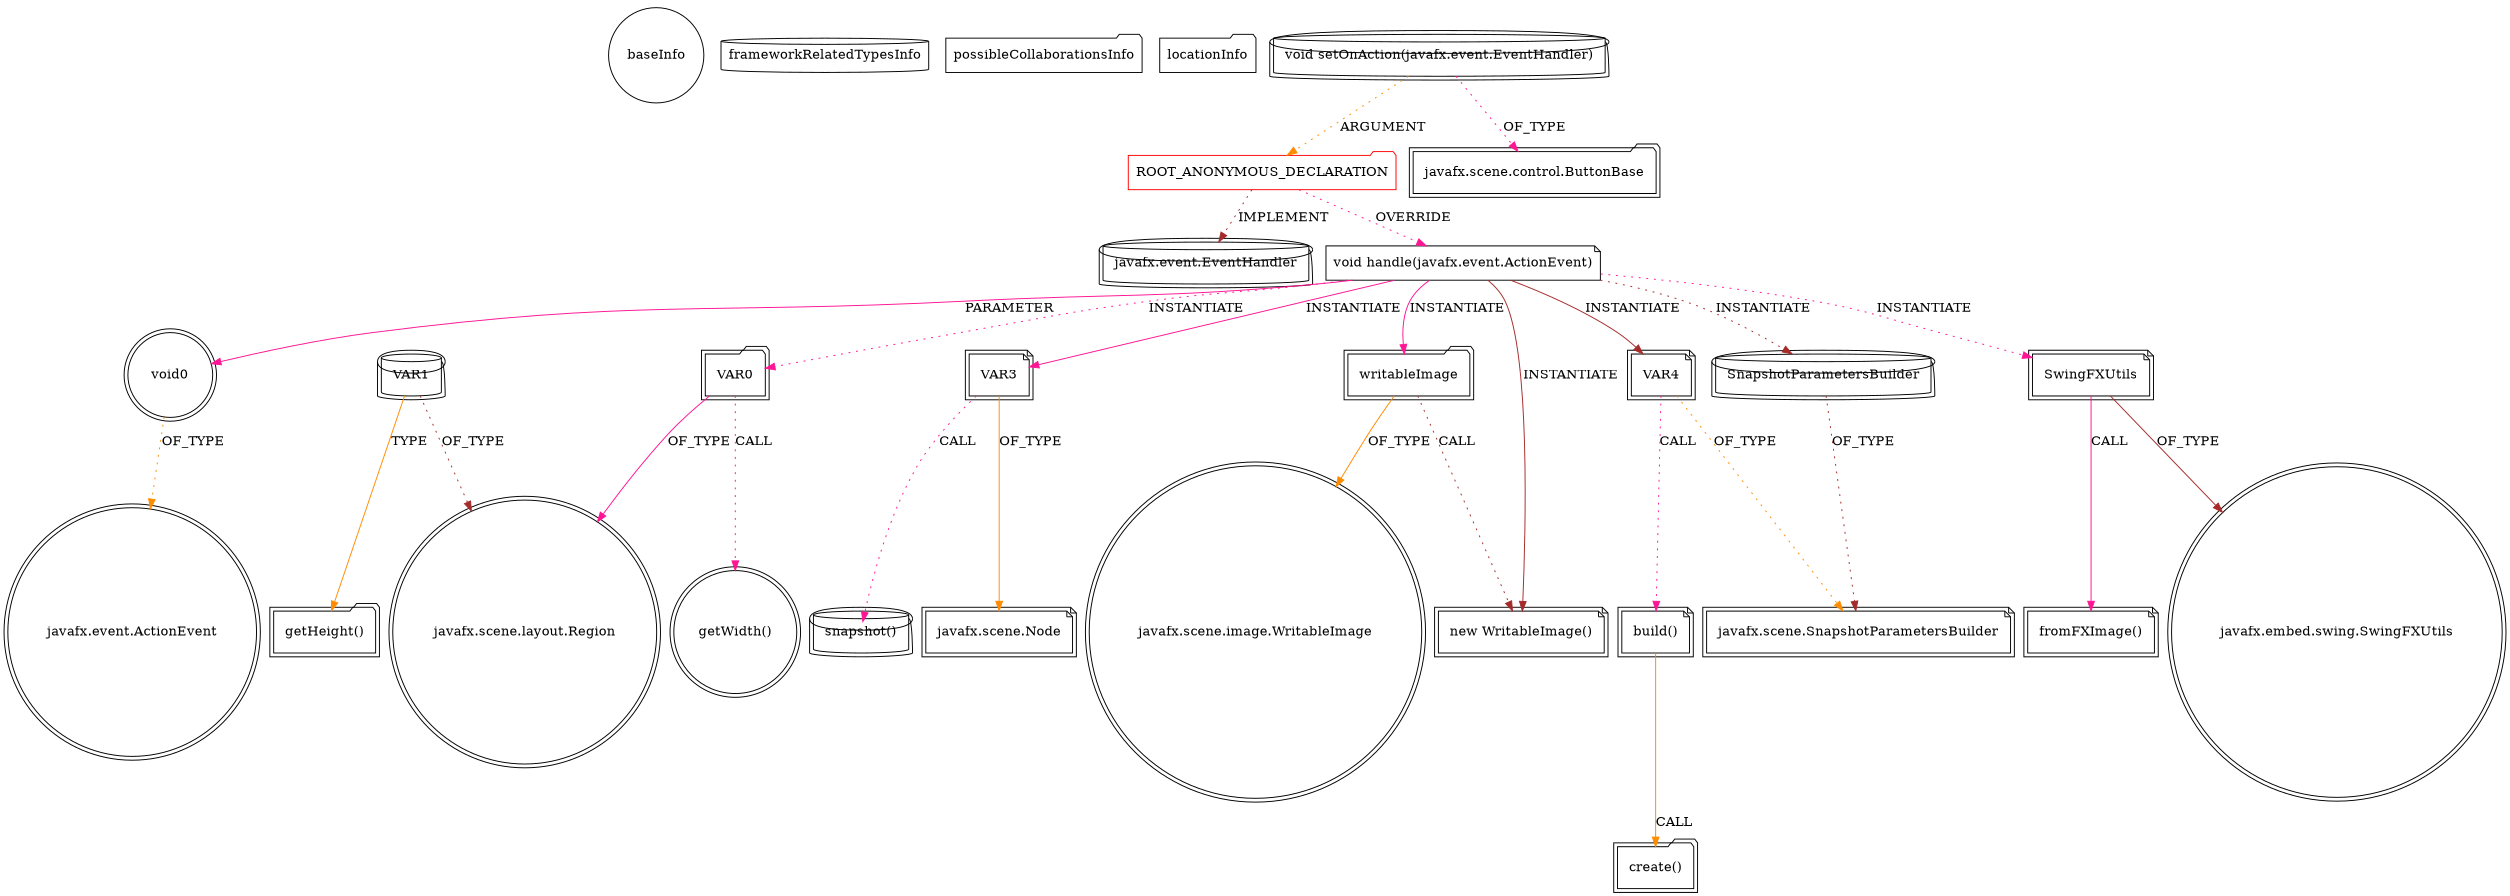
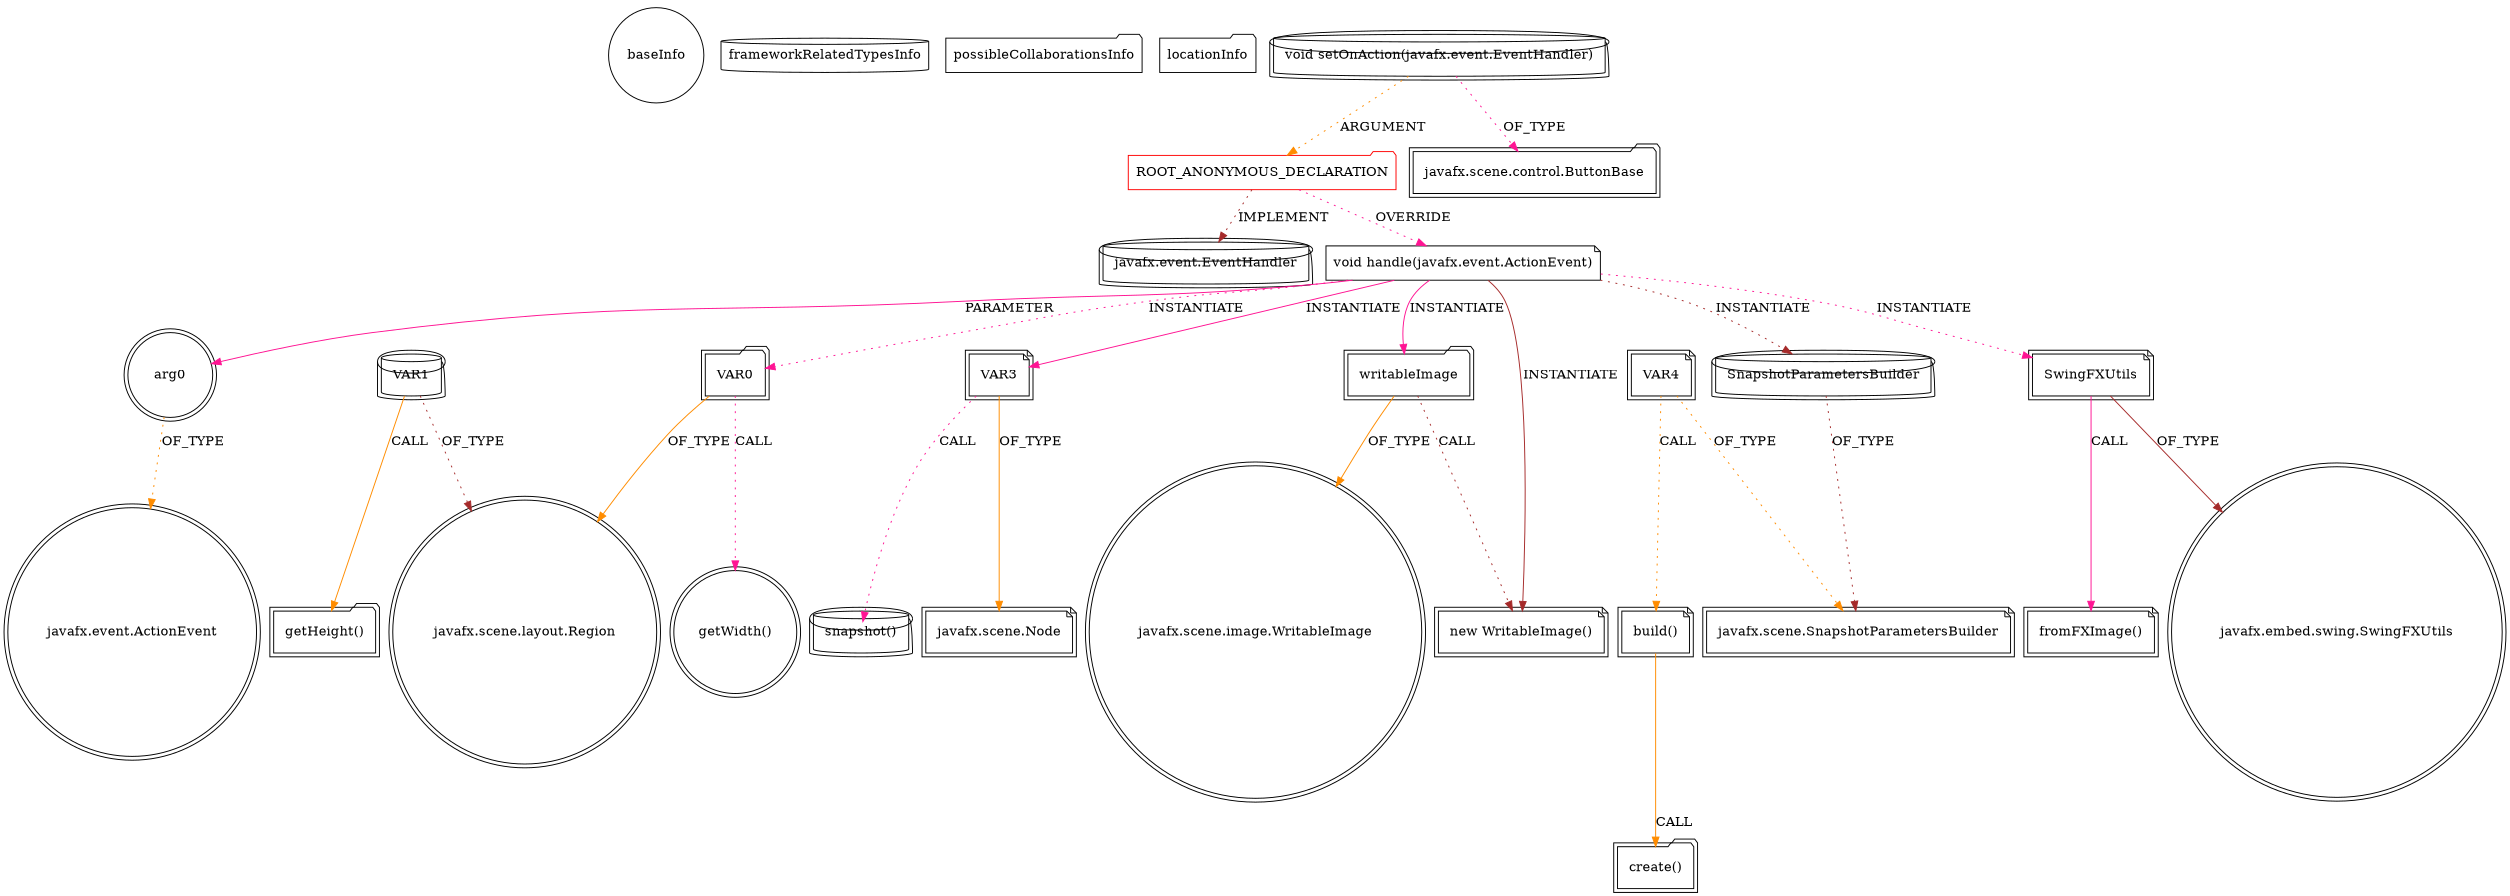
(1576, 309) -> none
(170, 375) -> (170, 375)
(410, 442) -> (410, 442)
(653, 452) -> (653, 452)
(1659, 499) -> (1659, 499)
